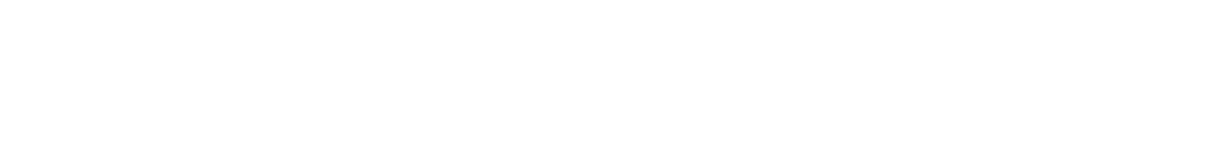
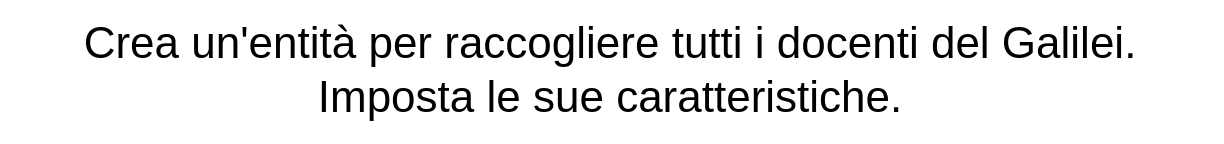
none -> (611, 71)
